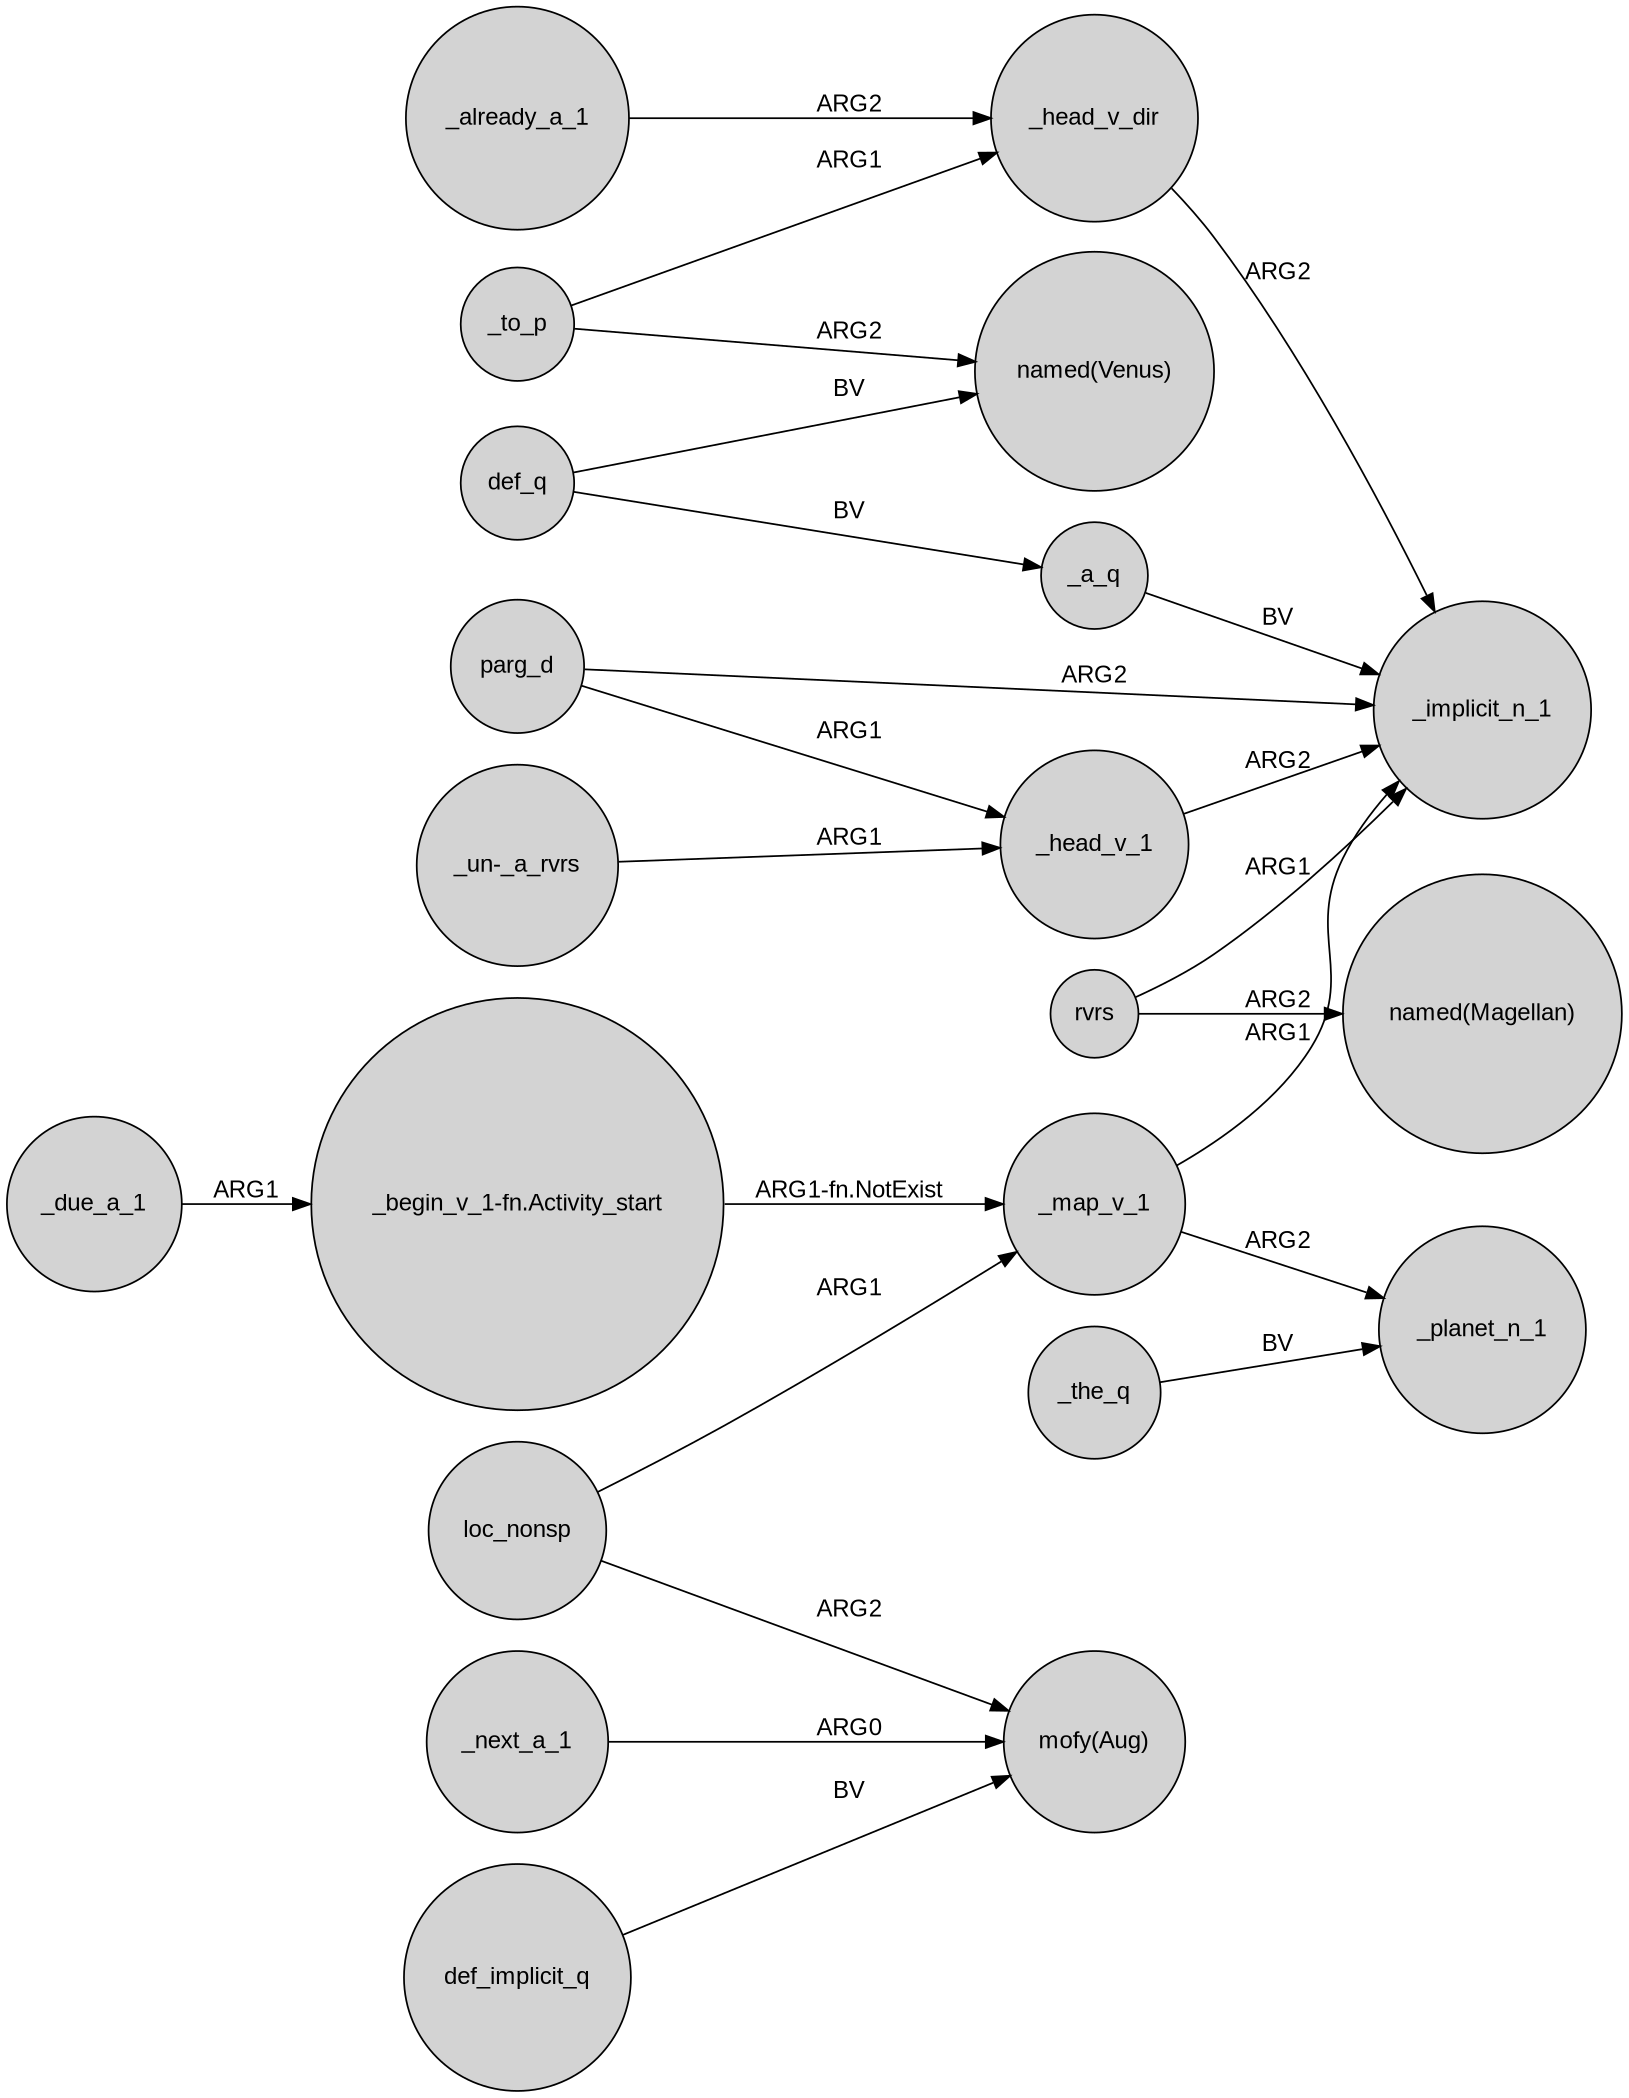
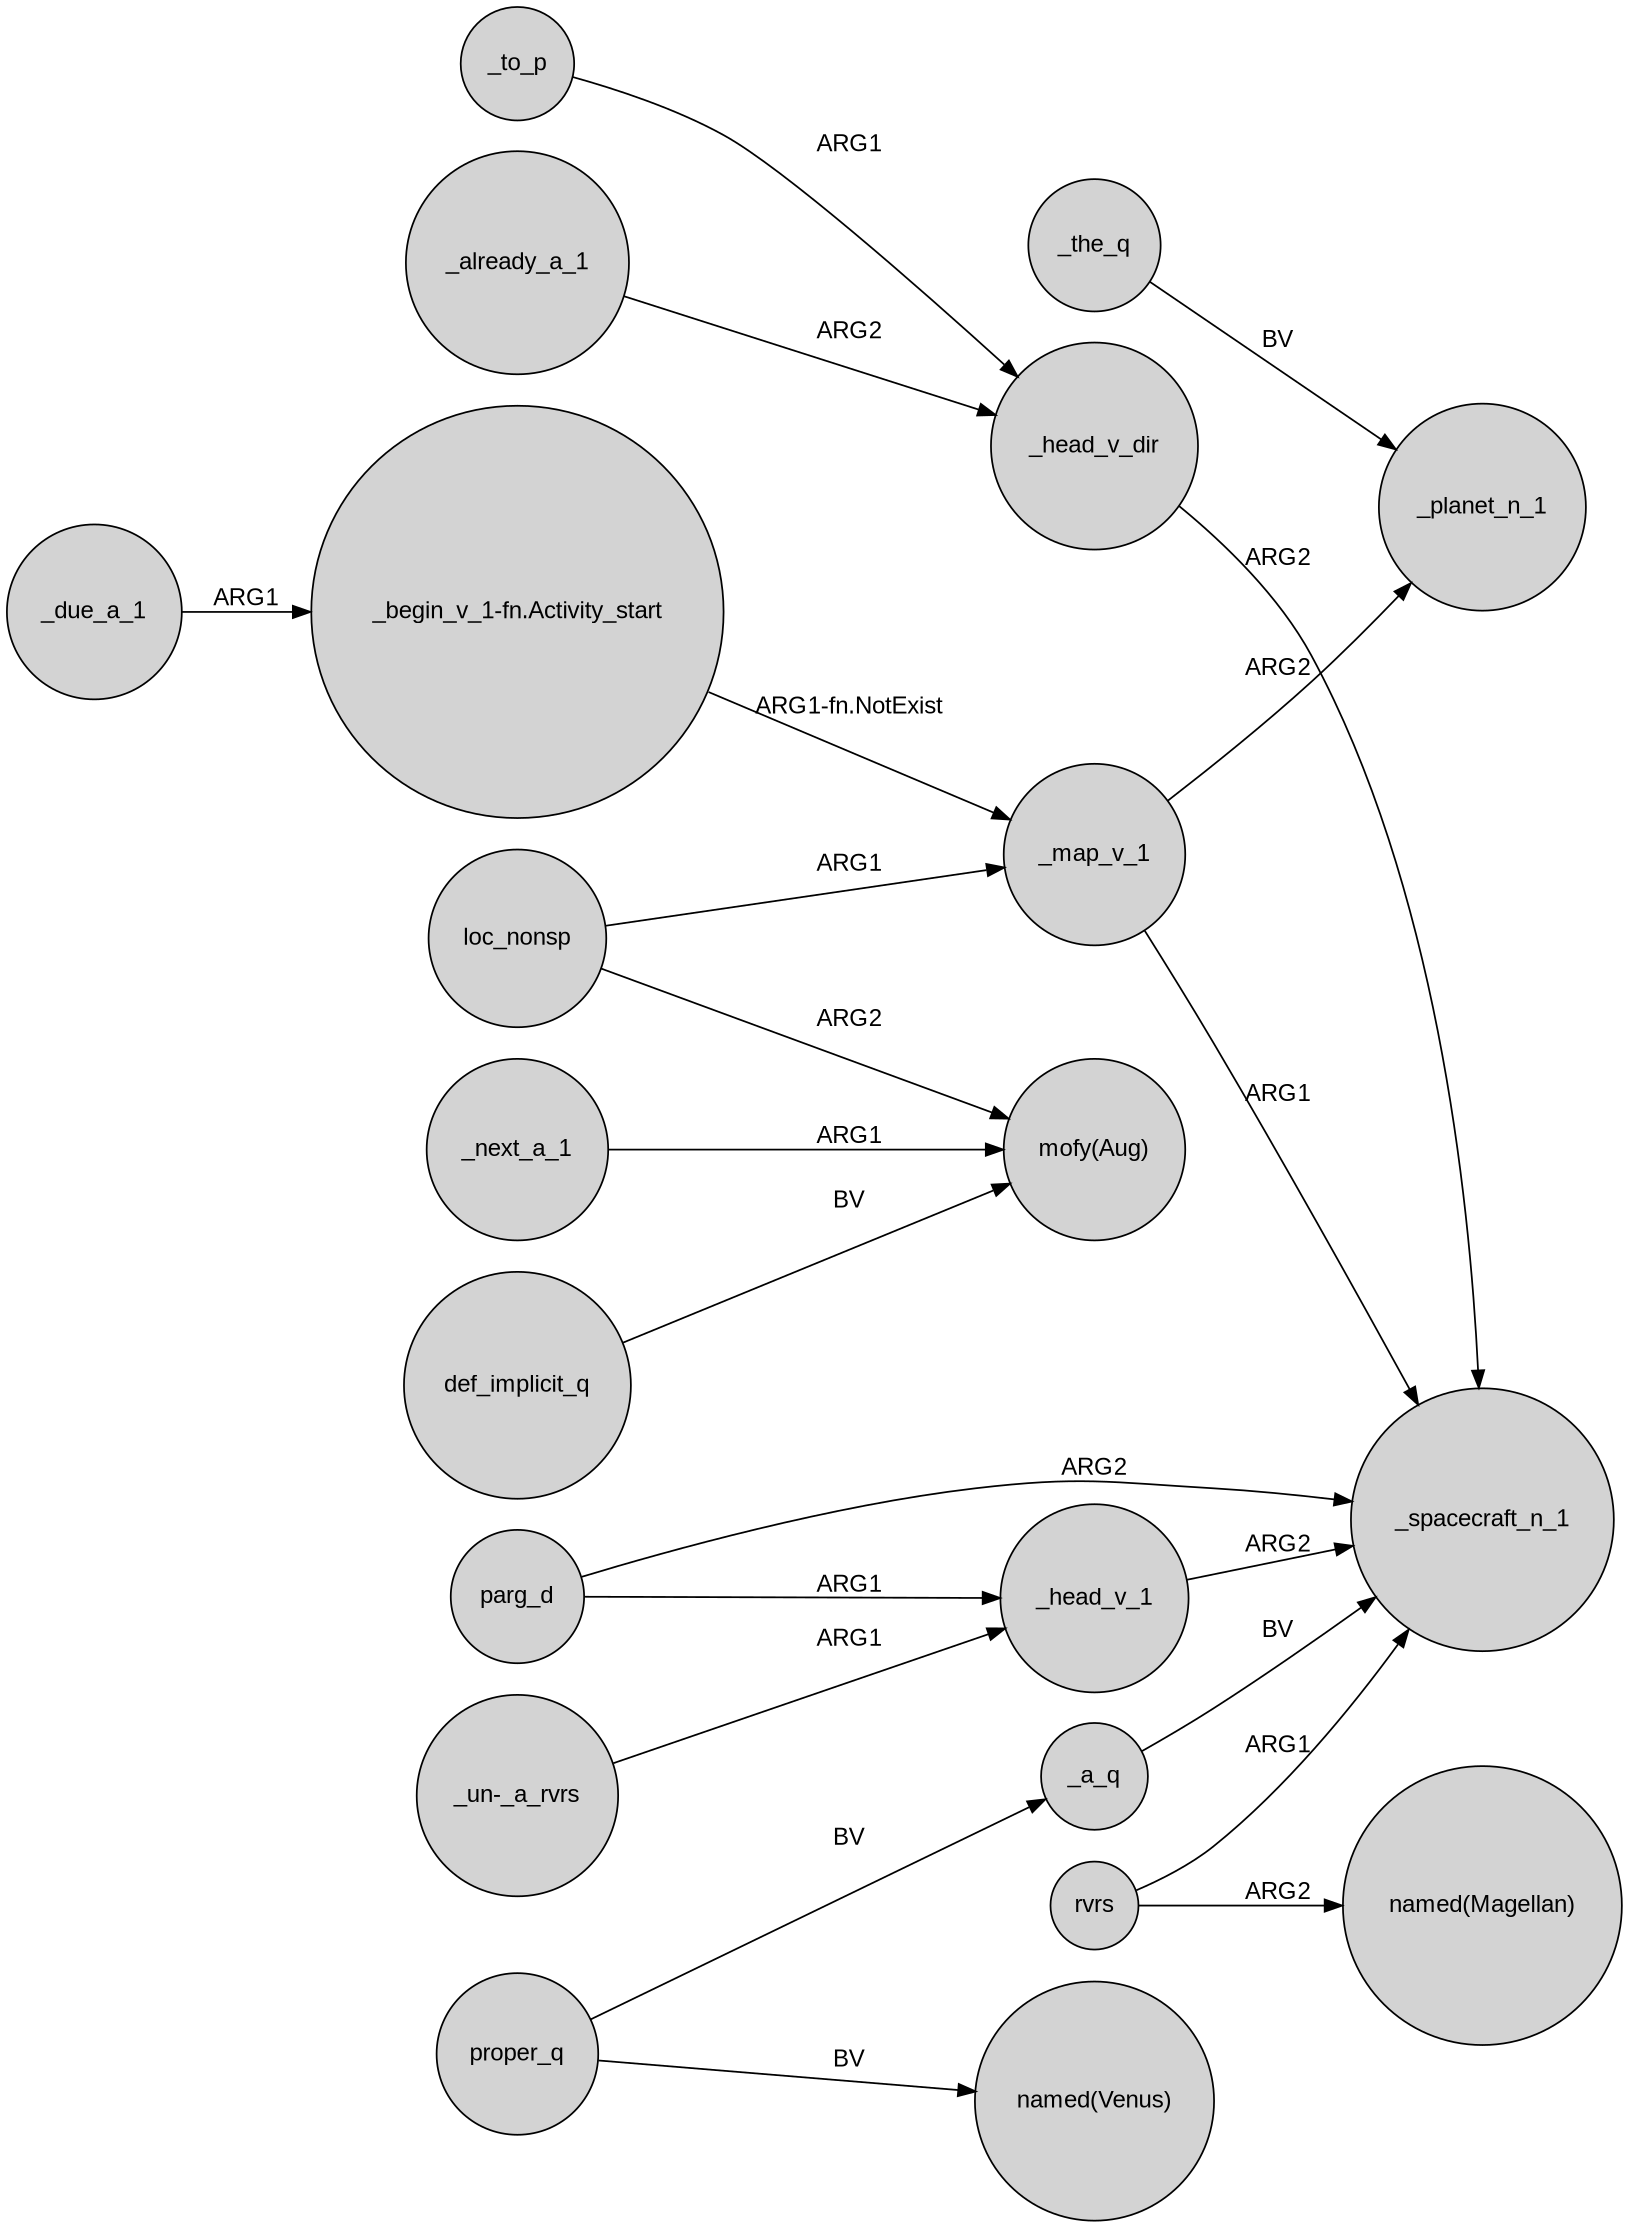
(766, 344) -> none
(517, 483) -> (517, 2054)
(1482, 710) -> (1482, 1520)
(850, 1729) -> (850, 1136)
